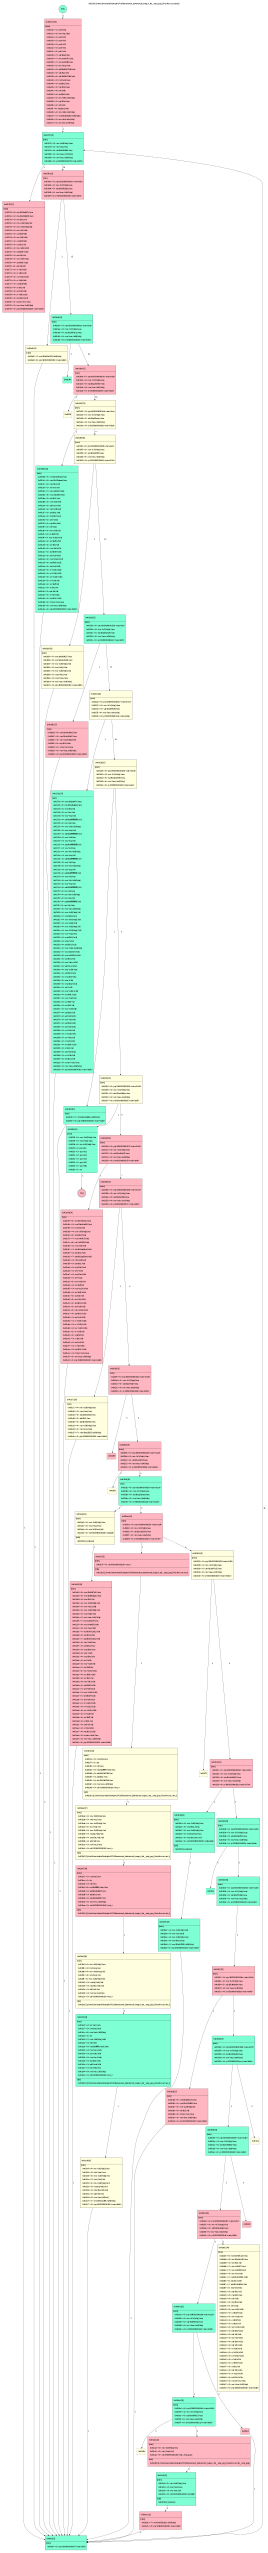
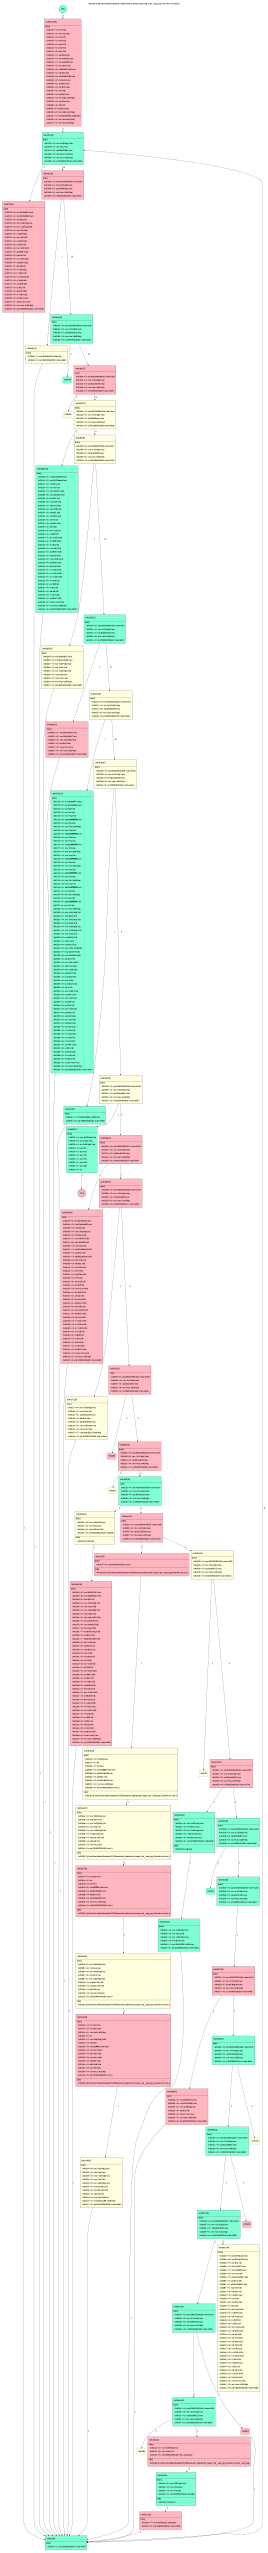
(123, 2050) -> (123, 2050)
(219, 2224) -> (219, 2224)
